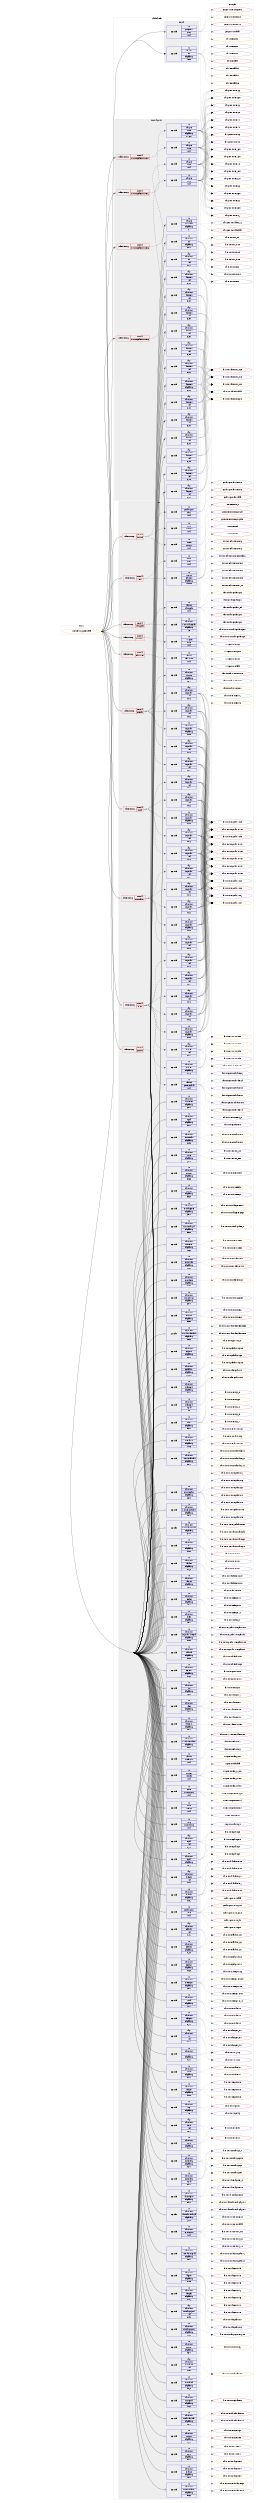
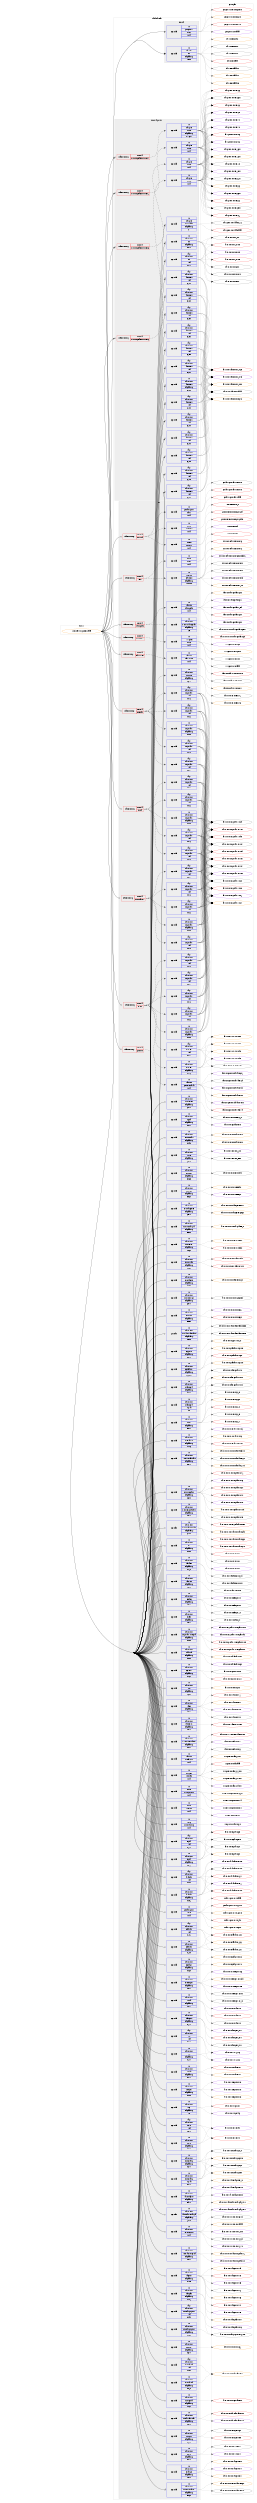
none -> (232, 1385)
